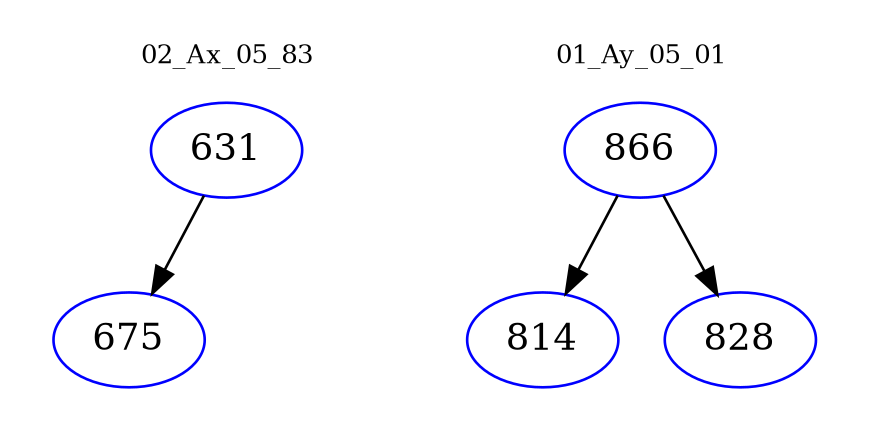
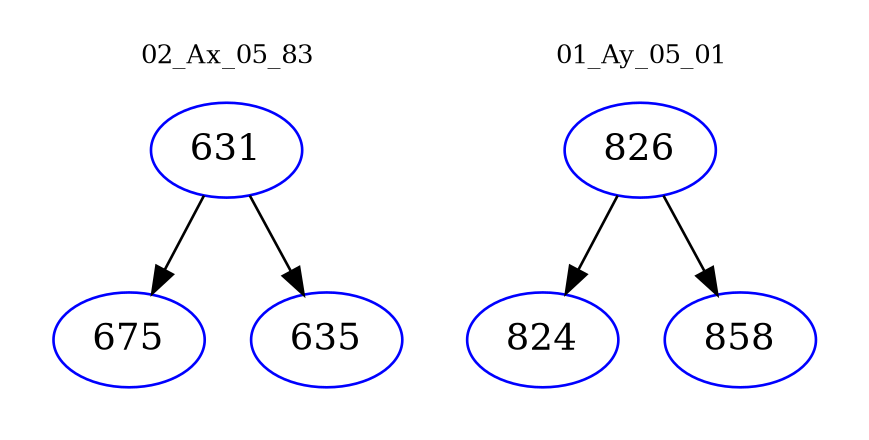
(640, 150) -> (640, 150)
none -> (327, 340)
(543, 340) -> (543, 340)
(740, 340) -> (740, 340)
